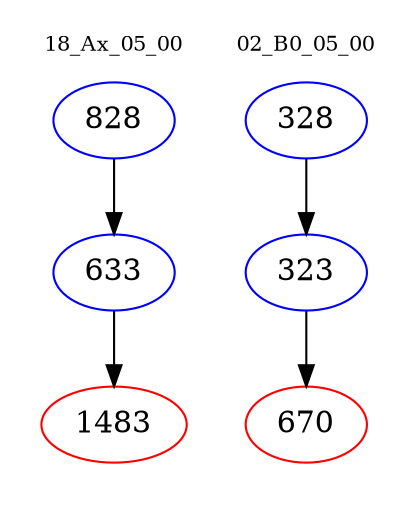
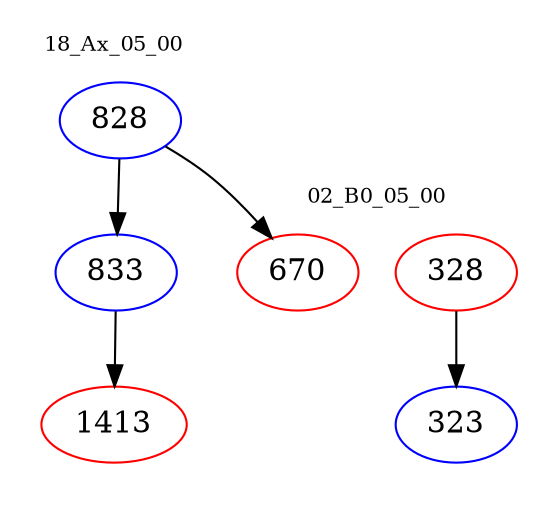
(306, 120) -> (456, 273)
(114, 273) -> (116, 273)
(306, 338) -> (233, 196)
(114, 425) -> (114, 425)
